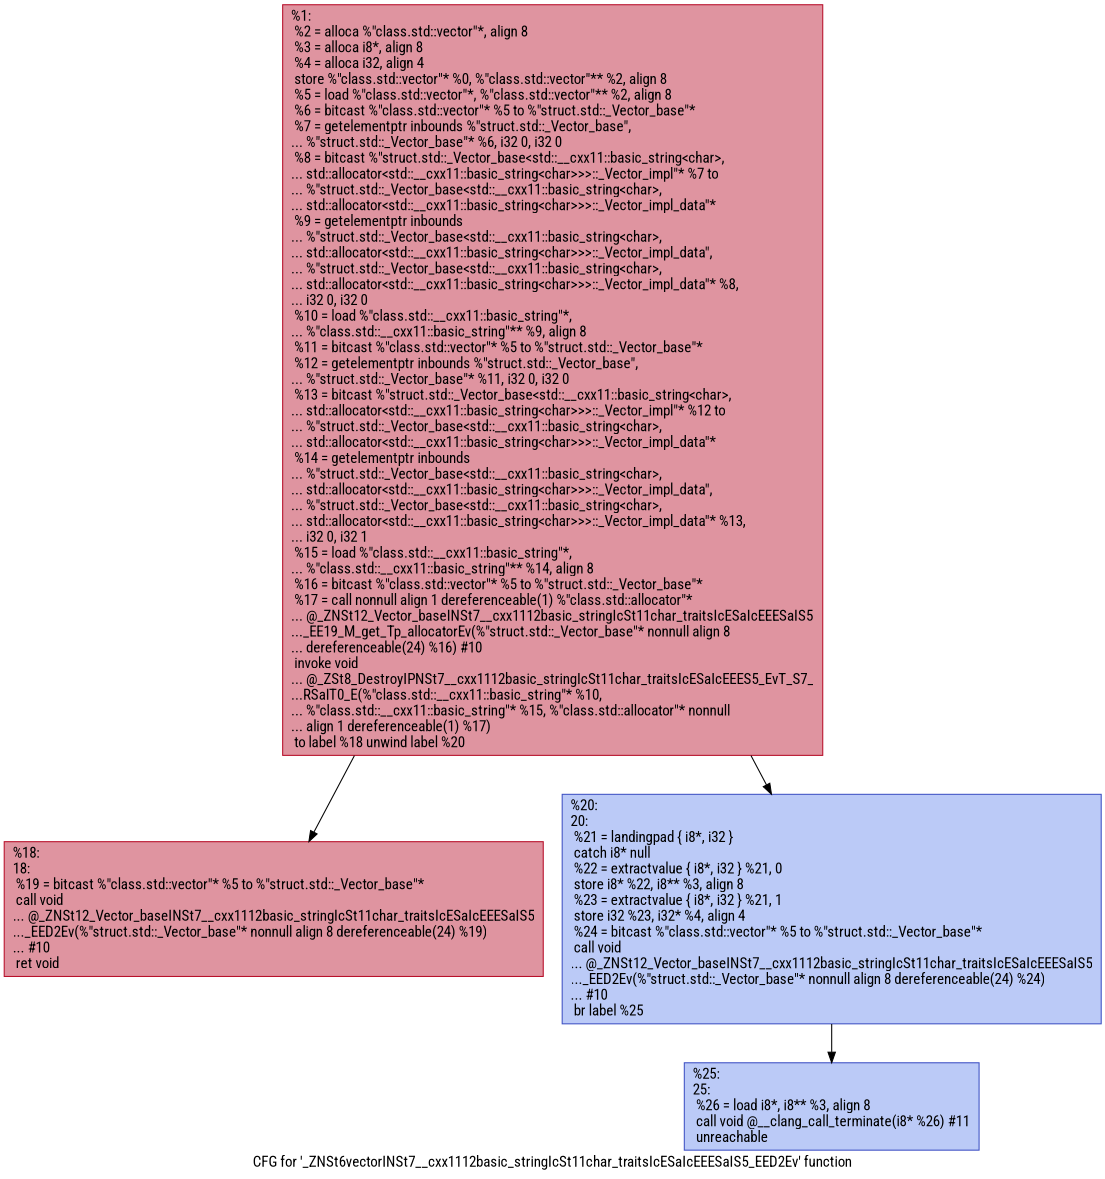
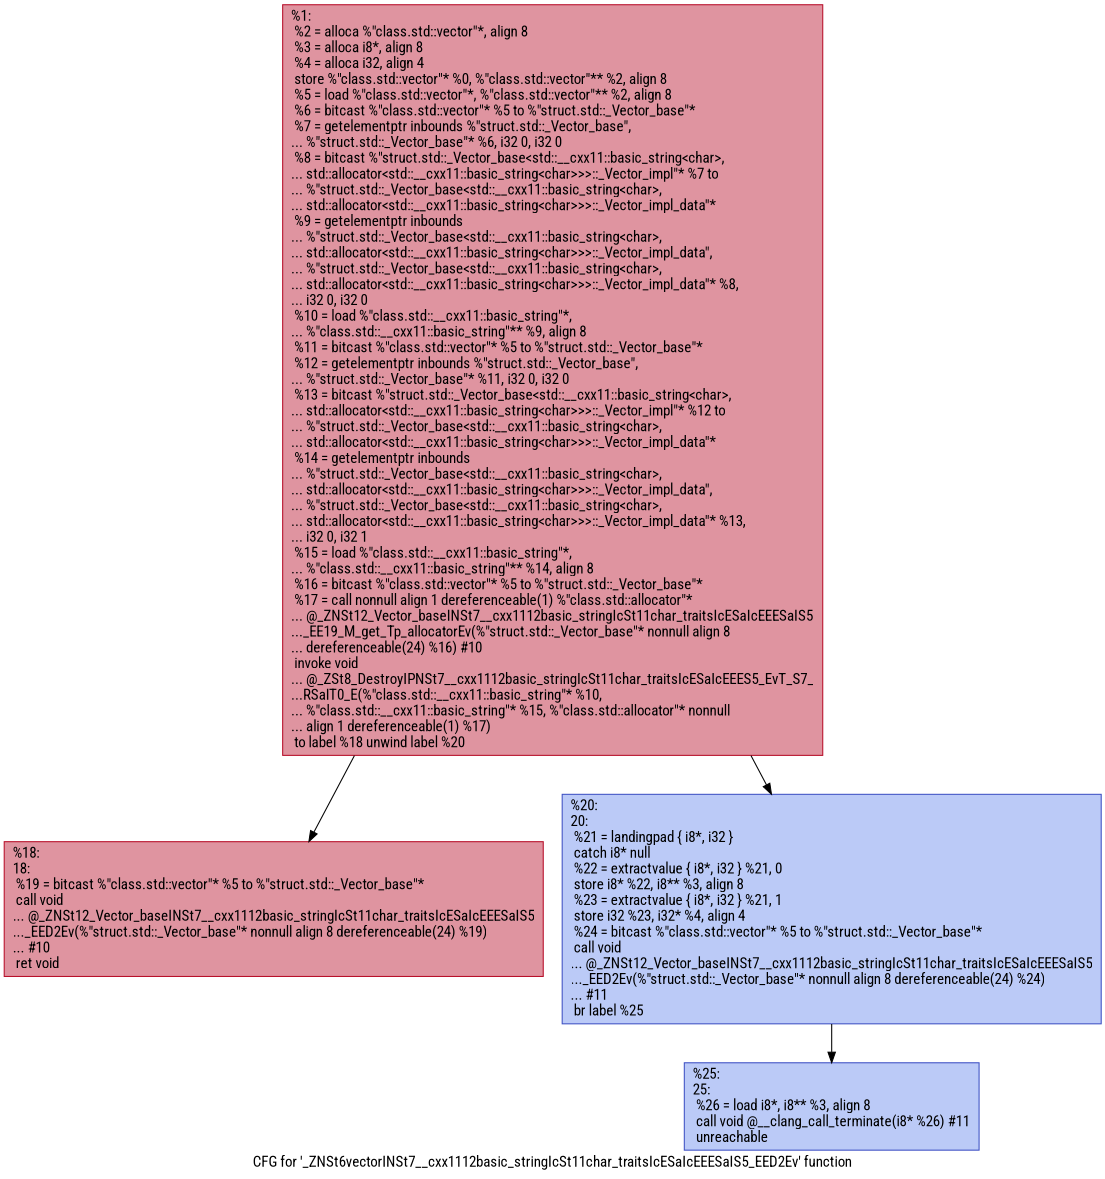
(590, 995) -> (590, 995)
